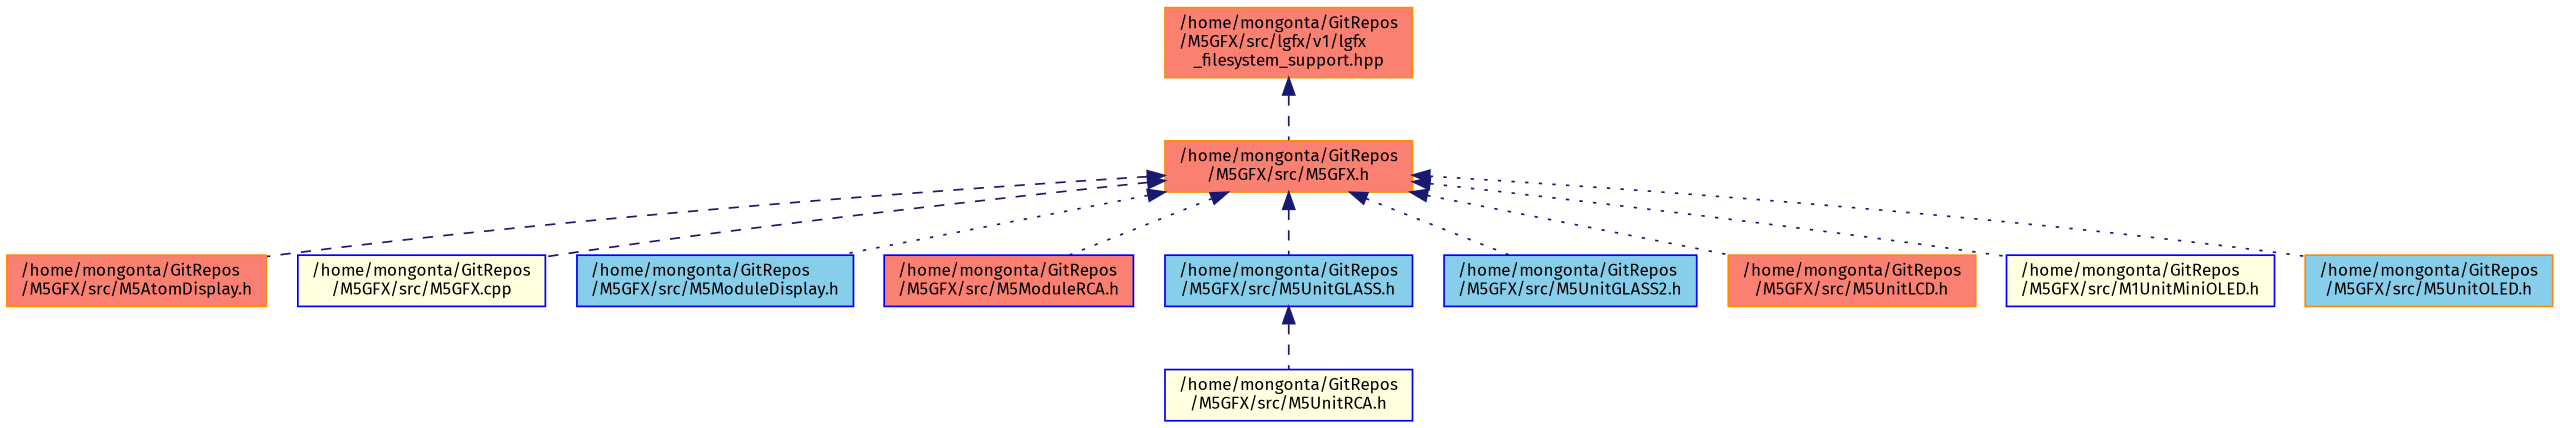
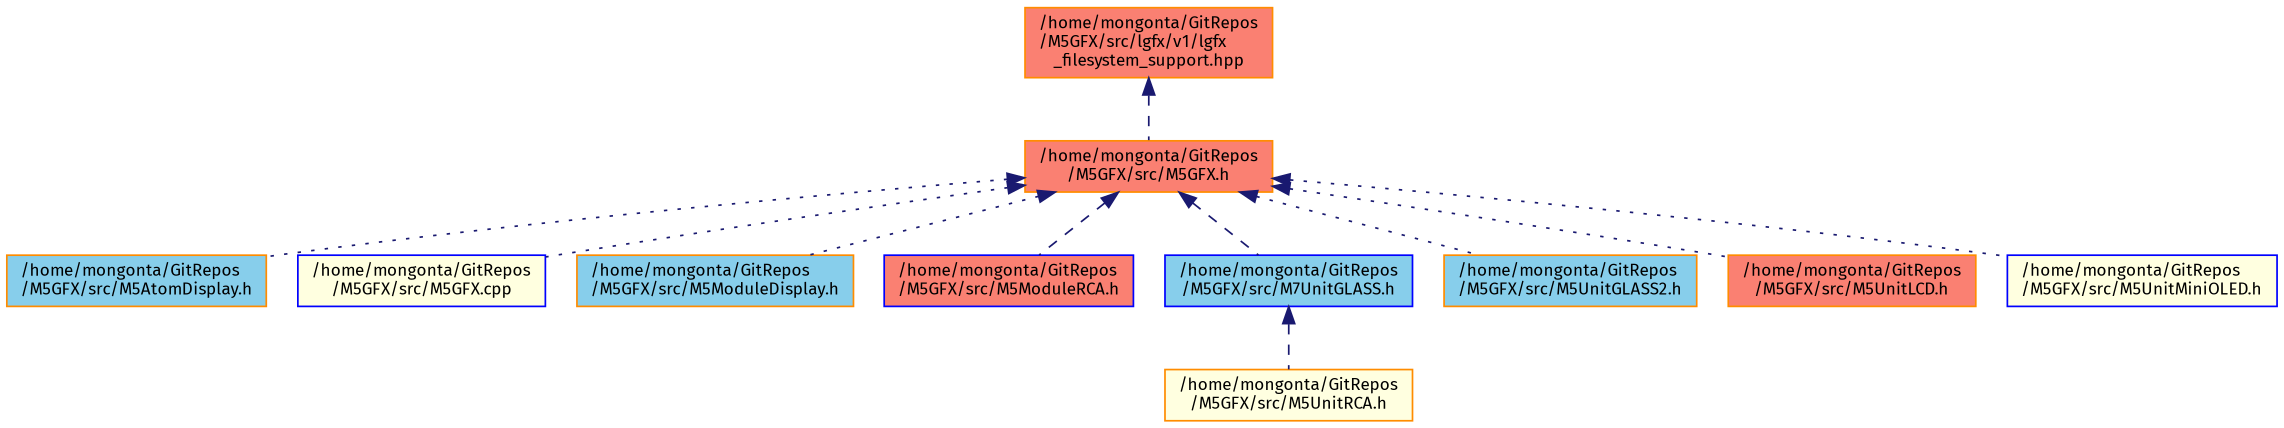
(707, 210) -> (637, 213)
(847, 217) -> (777, 221)
(1141, 227) -> (1072, 229)
(137, 281) -> (137, 281)
(715, 281) -> (715, 281)
(1289, 281) -> (1289, 281)
(1570, 281) -> (1570, 281)
(2141, 281) -> (2142, 281)
(2429, 281) -> none
(1289, 395) -> (1289, 395)
